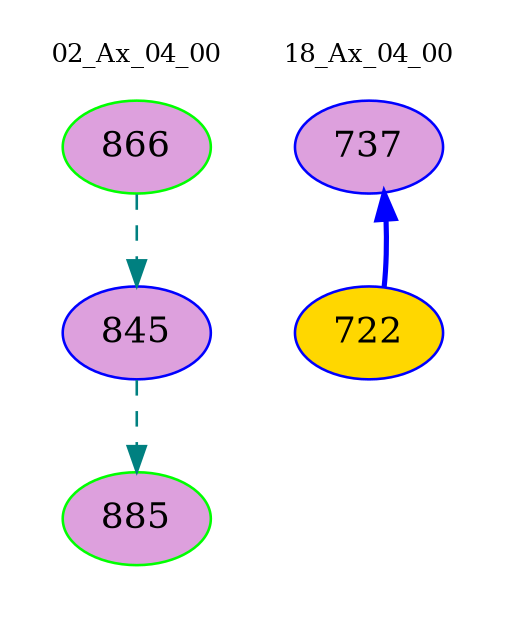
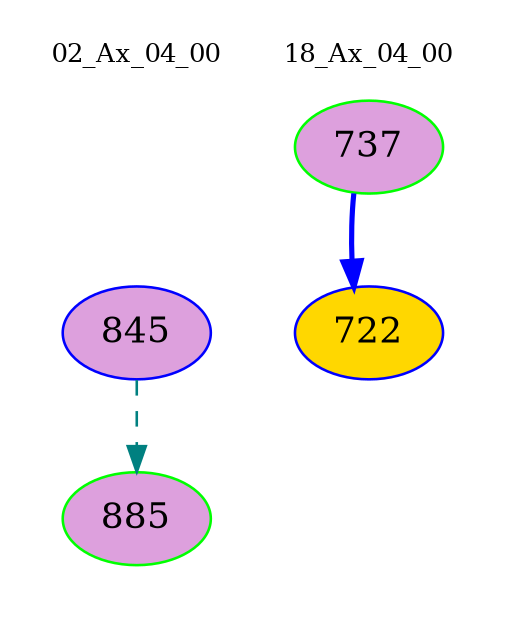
(137, 147) -> none
(369, 147) -> (369, 147)
(386, 253) -> (352, 227)
